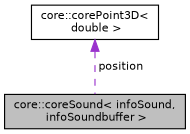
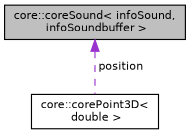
(95, 73) -> (95, 73)
